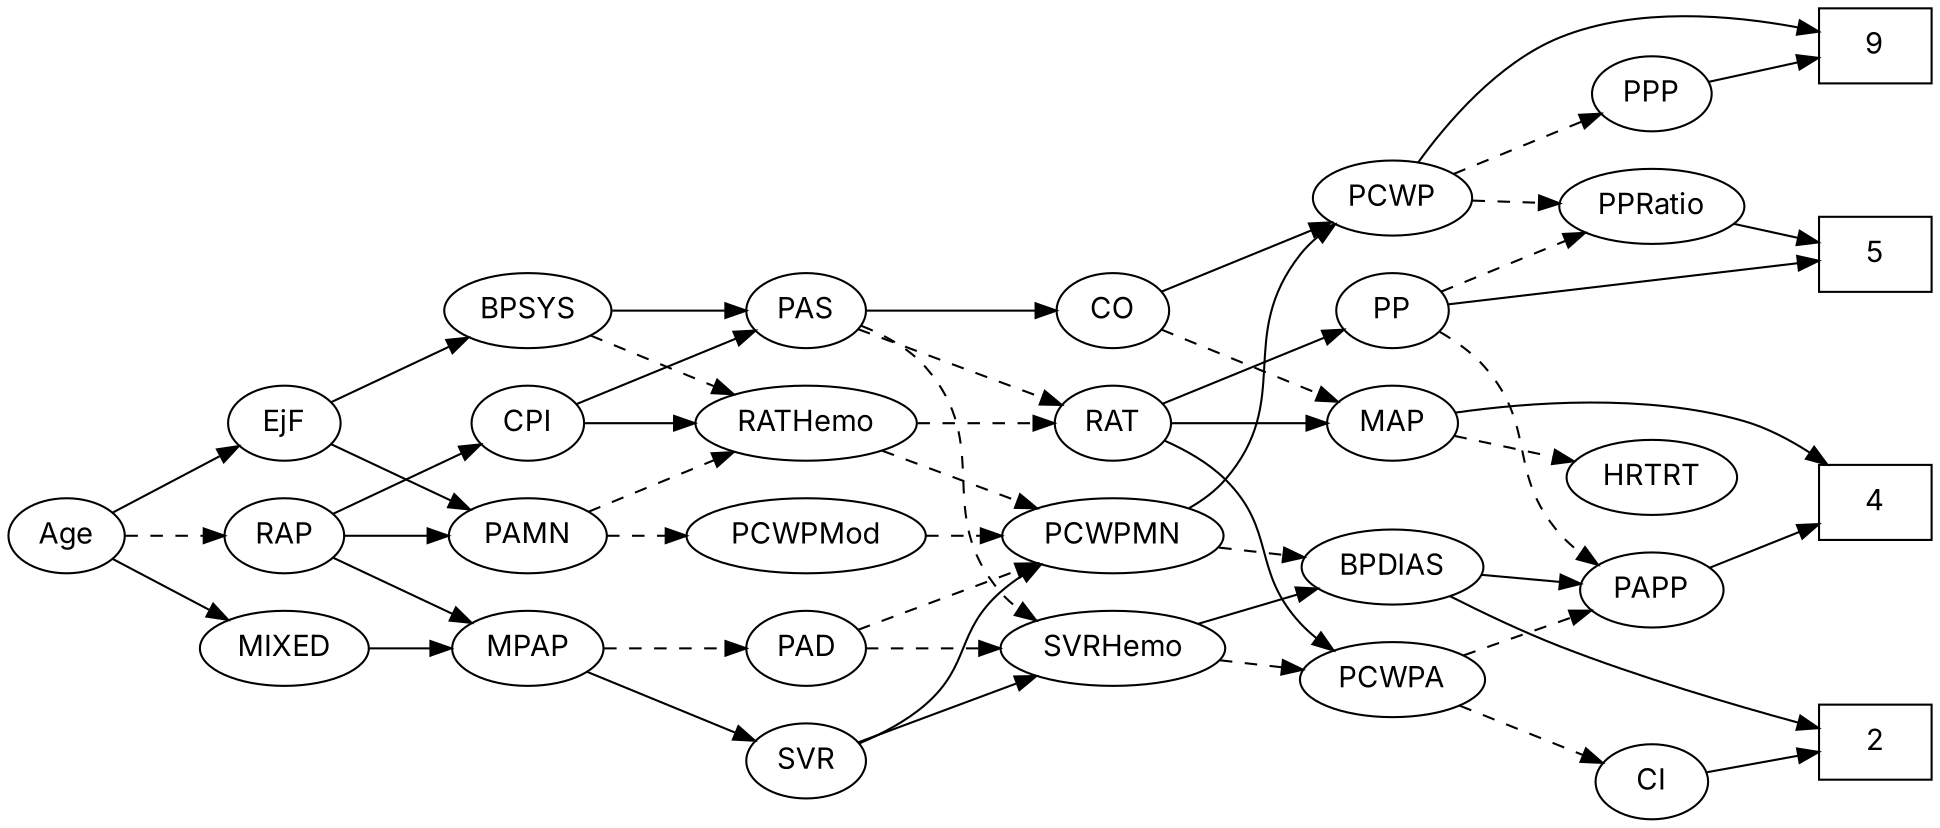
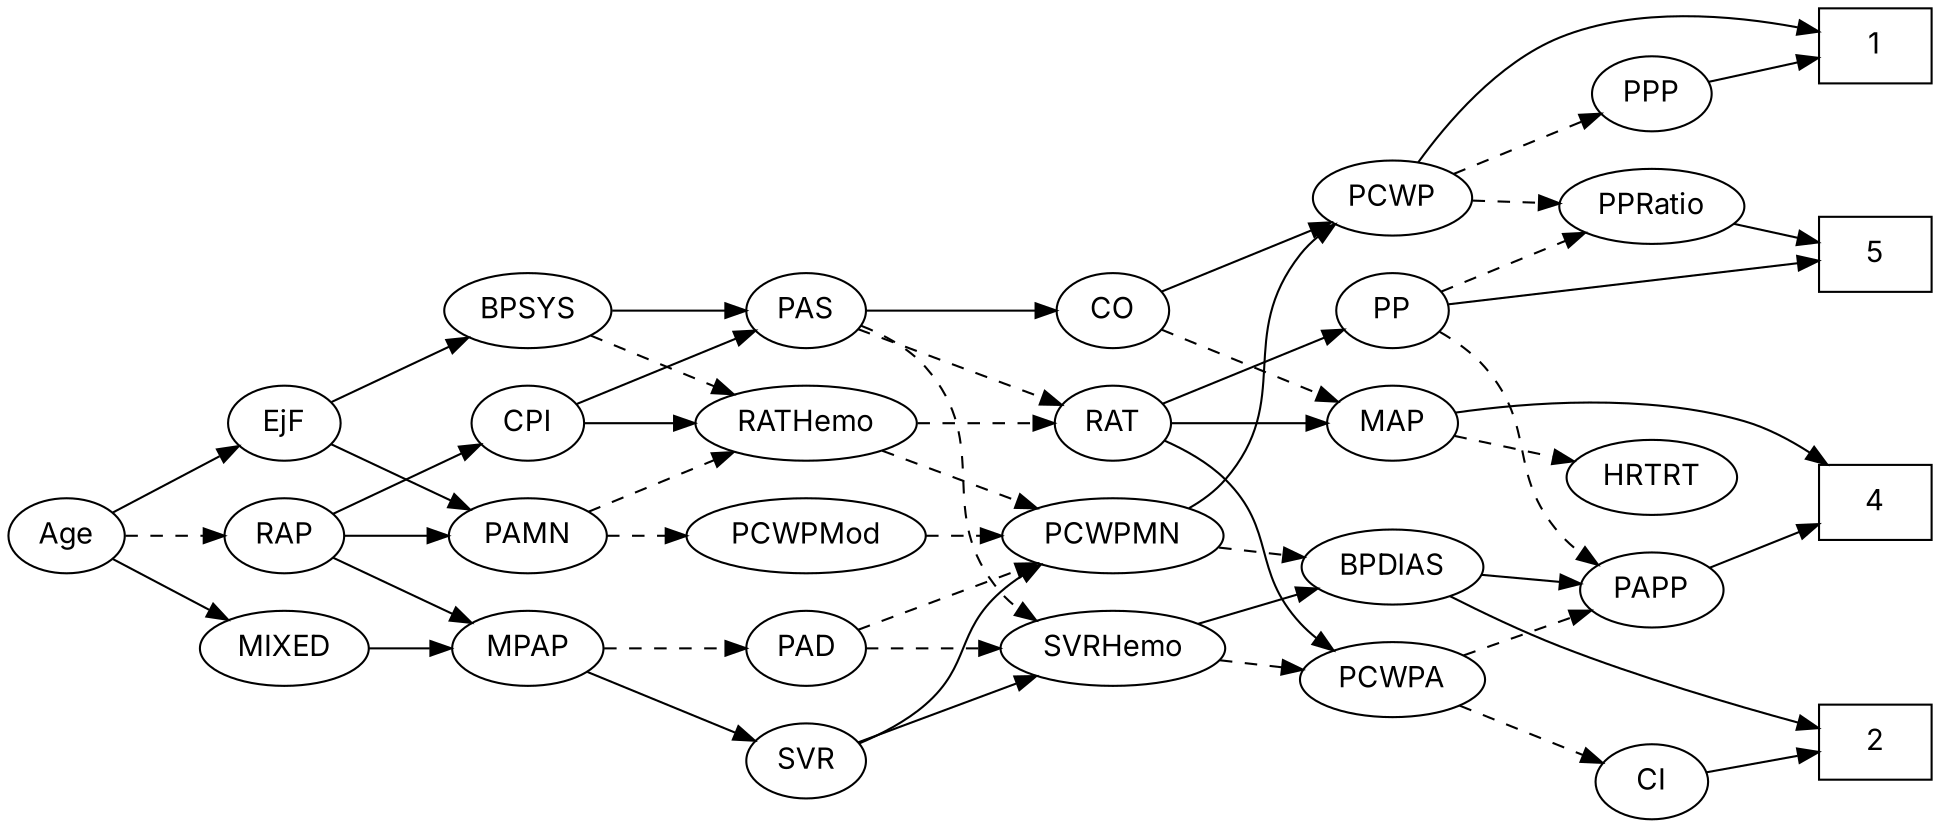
(1875, 46) -> (1875, 46)
